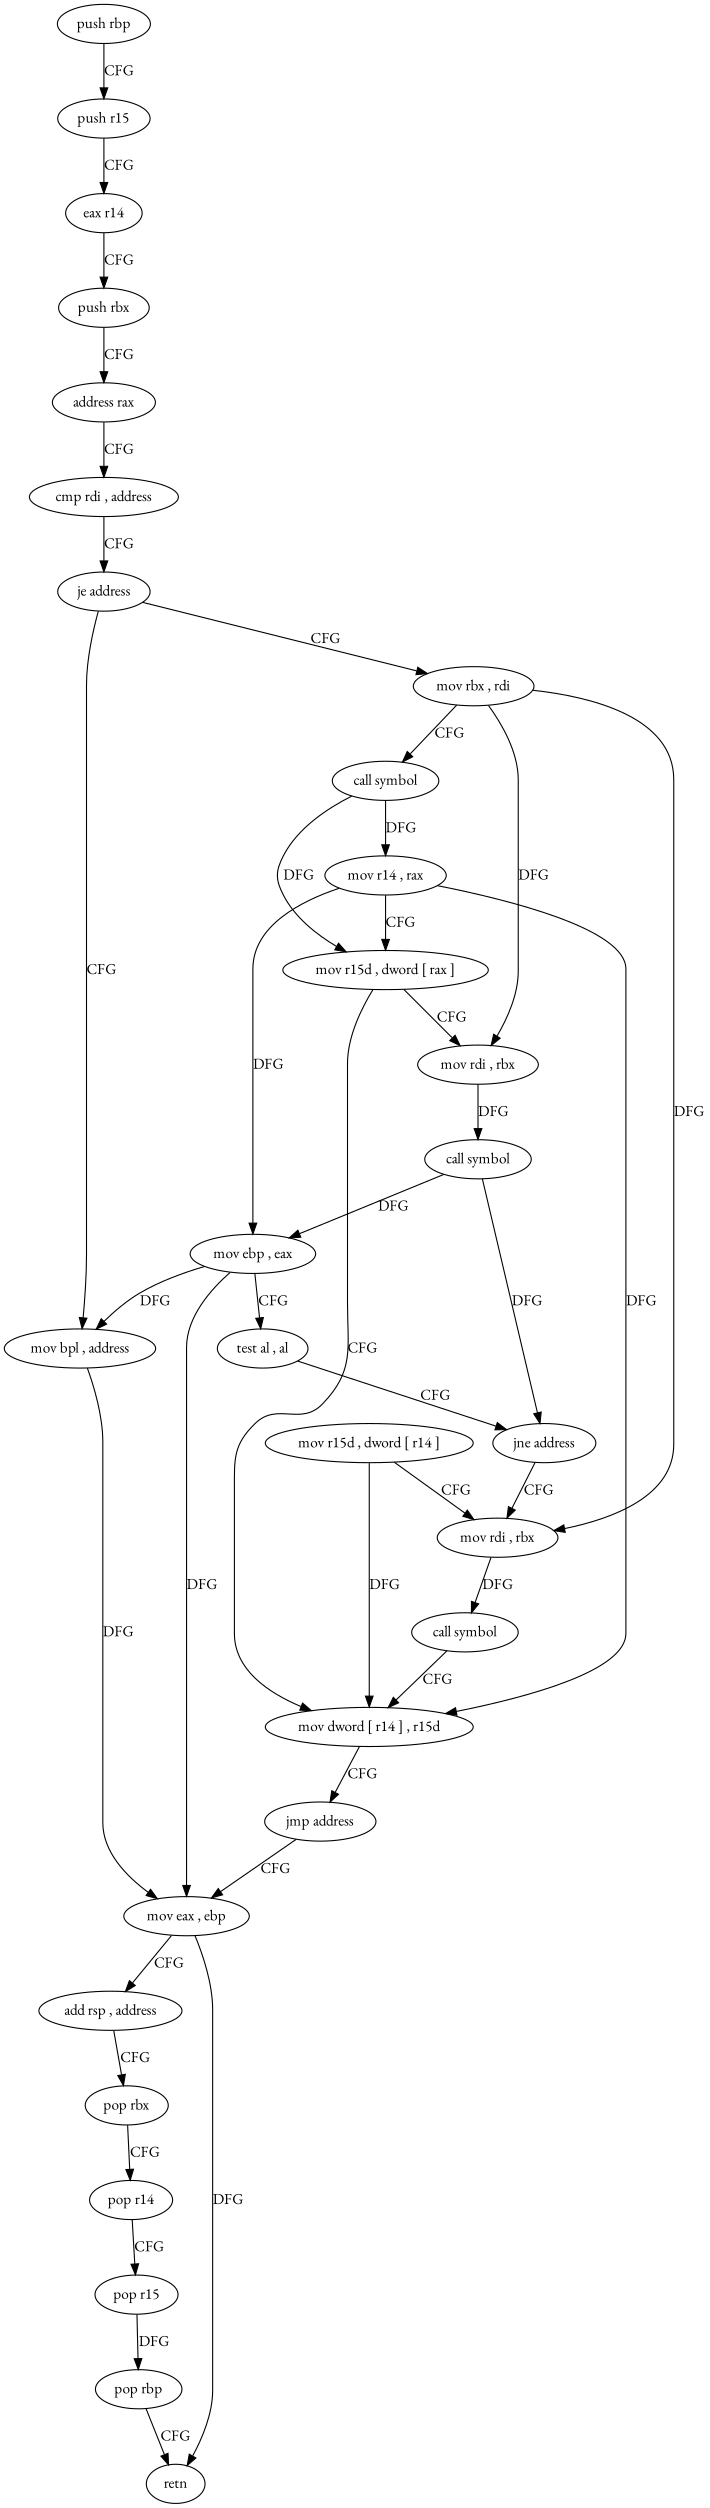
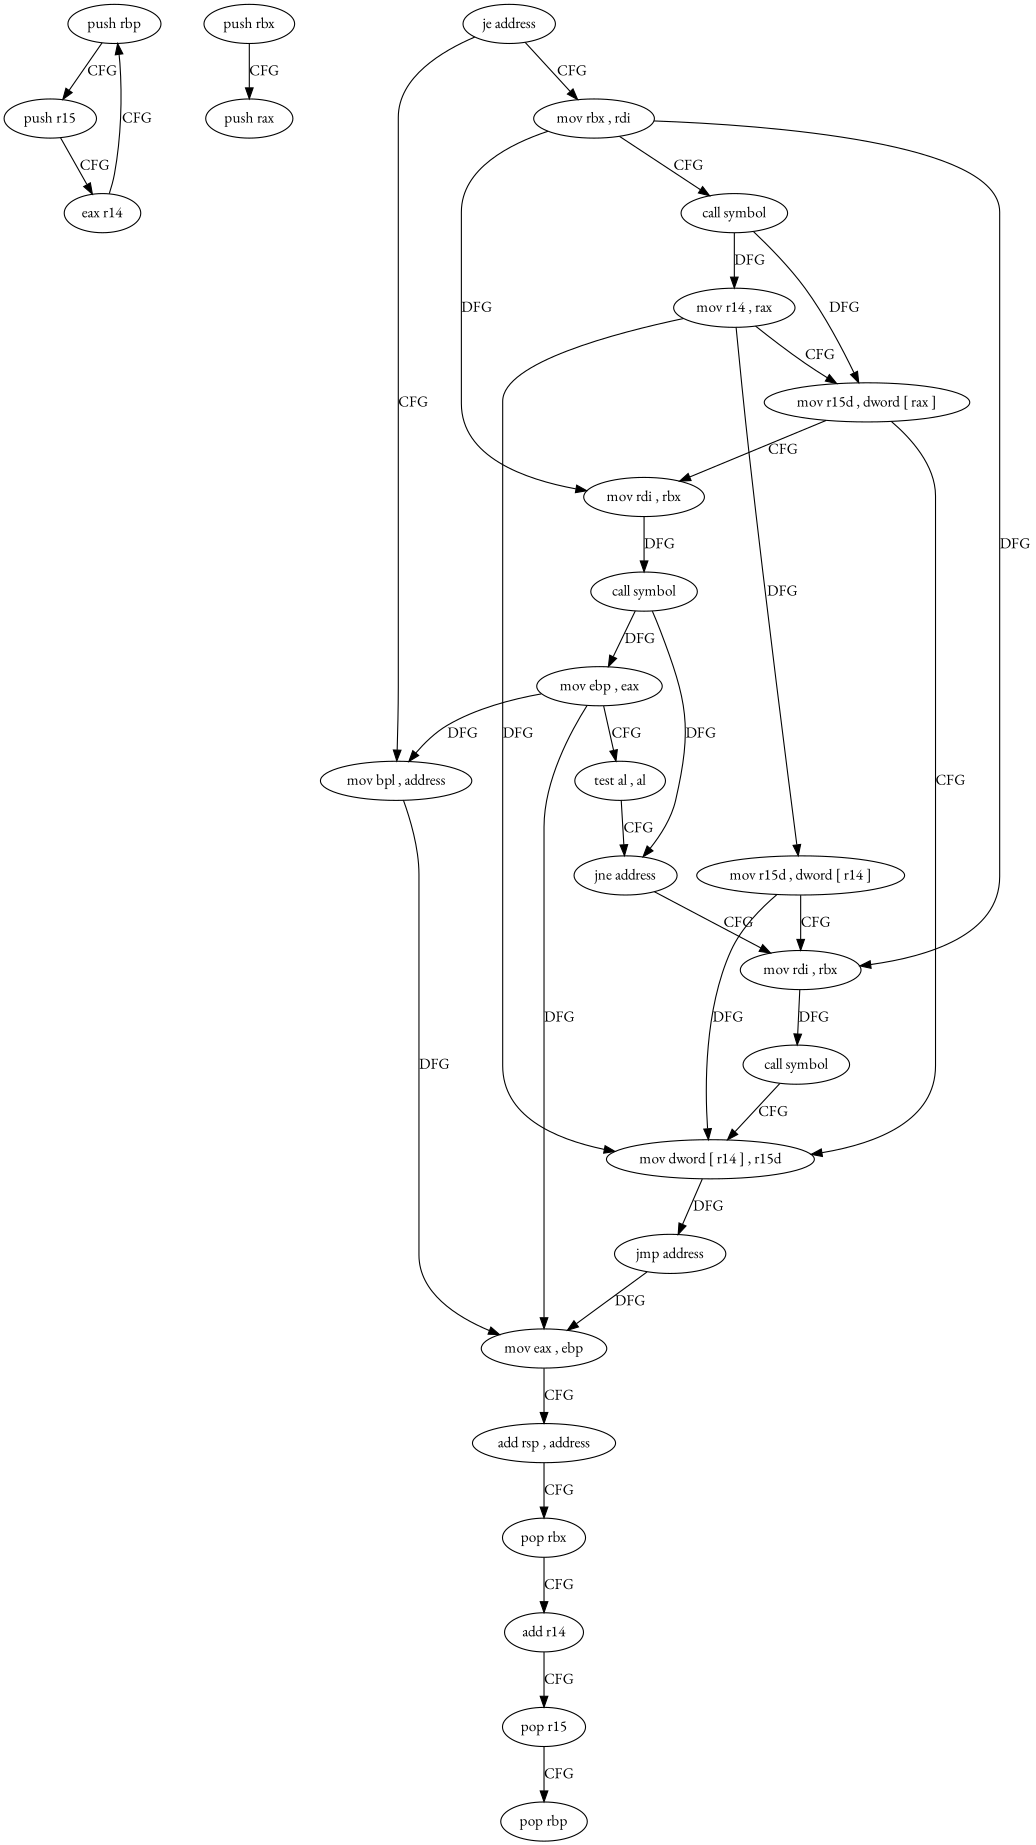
(104, 255) -> (120, 125)
(104, 402) -> (249, 119)
(104, 497) -> none
(253, 1033) -> (765, 586)
(363, 1774) -> (709, 1207)
(276, 1869) -> (630, 1301)
(131, 2200) -> (544, 1632)
(154, 2342) -> (559, 1774)
(176, 2484) -> none
